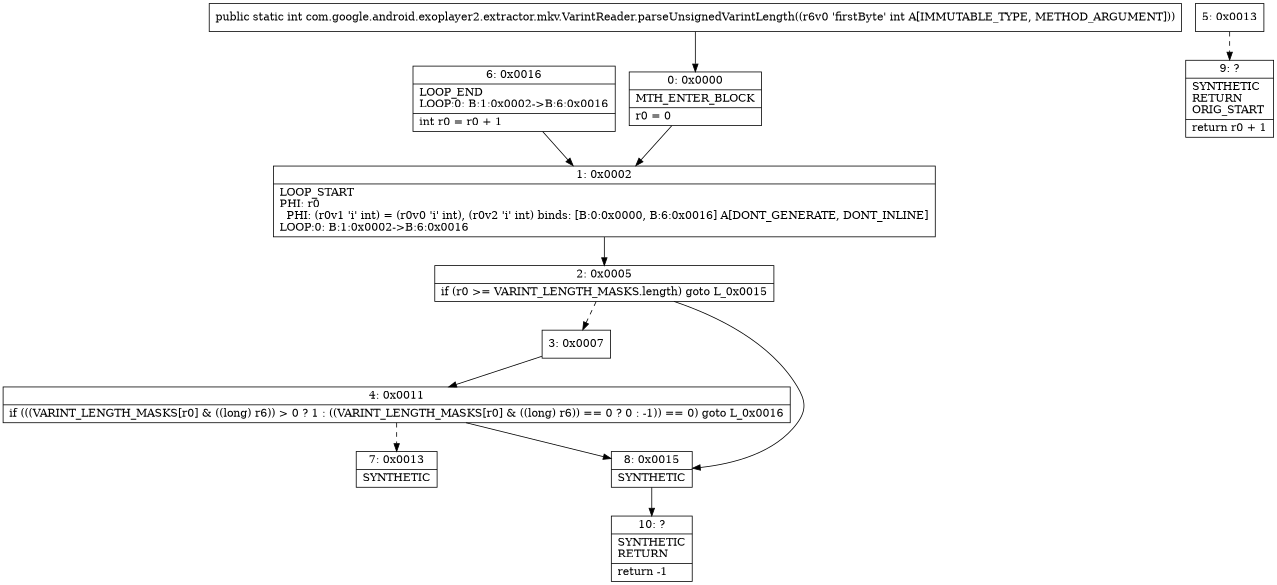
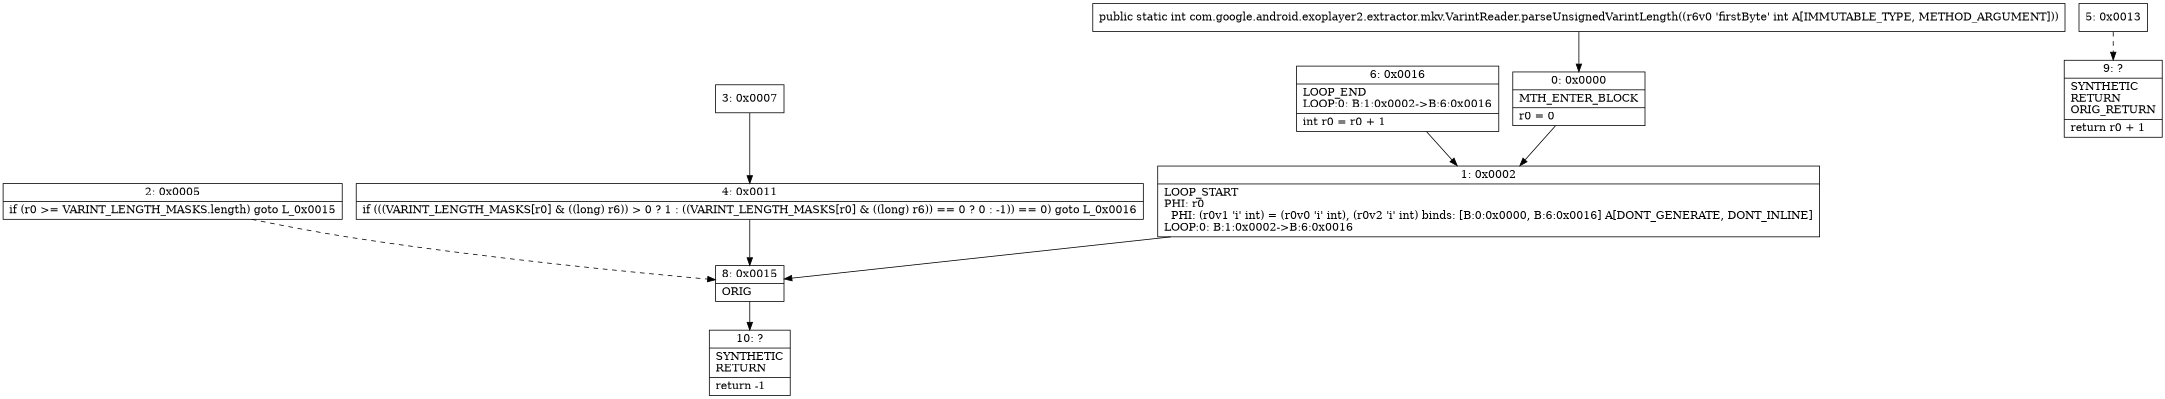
(1228, 110) -> (2113, 110)
(604, 247) -> (981, 257)
(591, 312) -> none
(796, 385) -> (479, 255)
(397, 469) -> none
(652, 478) -> (737, 292)
